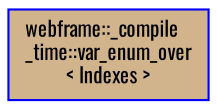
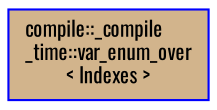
(109, 55) -> (109, 55)
